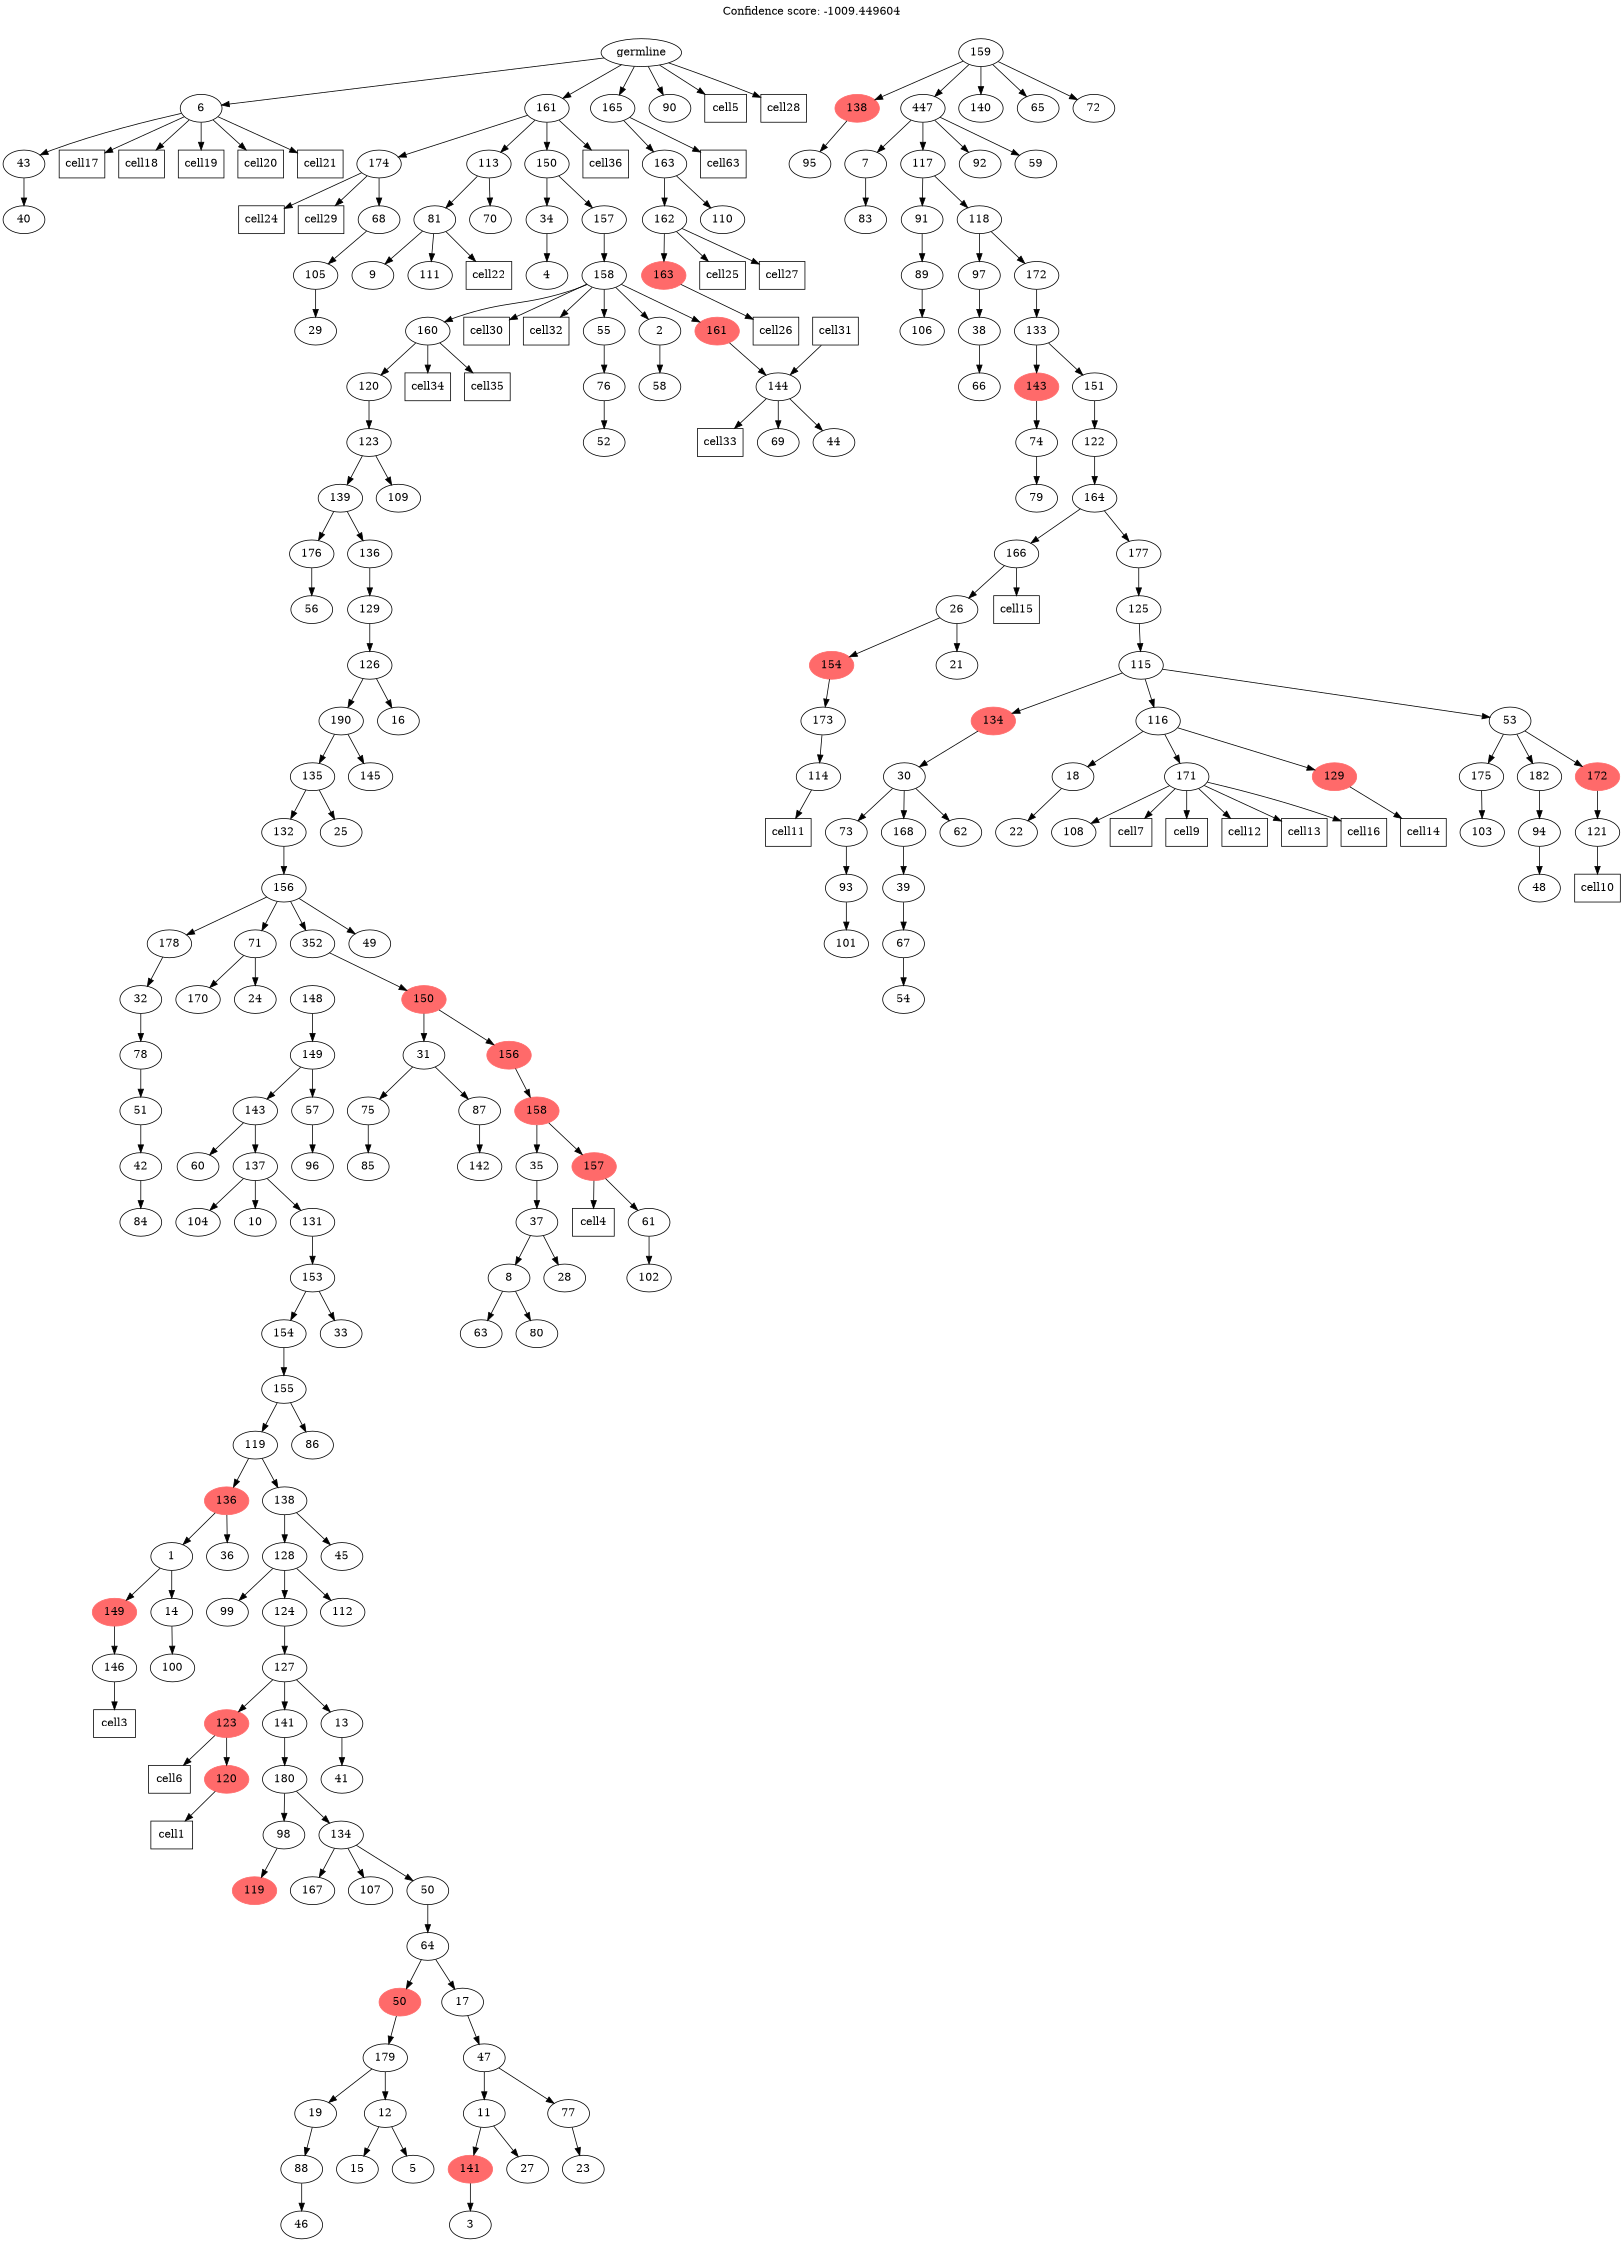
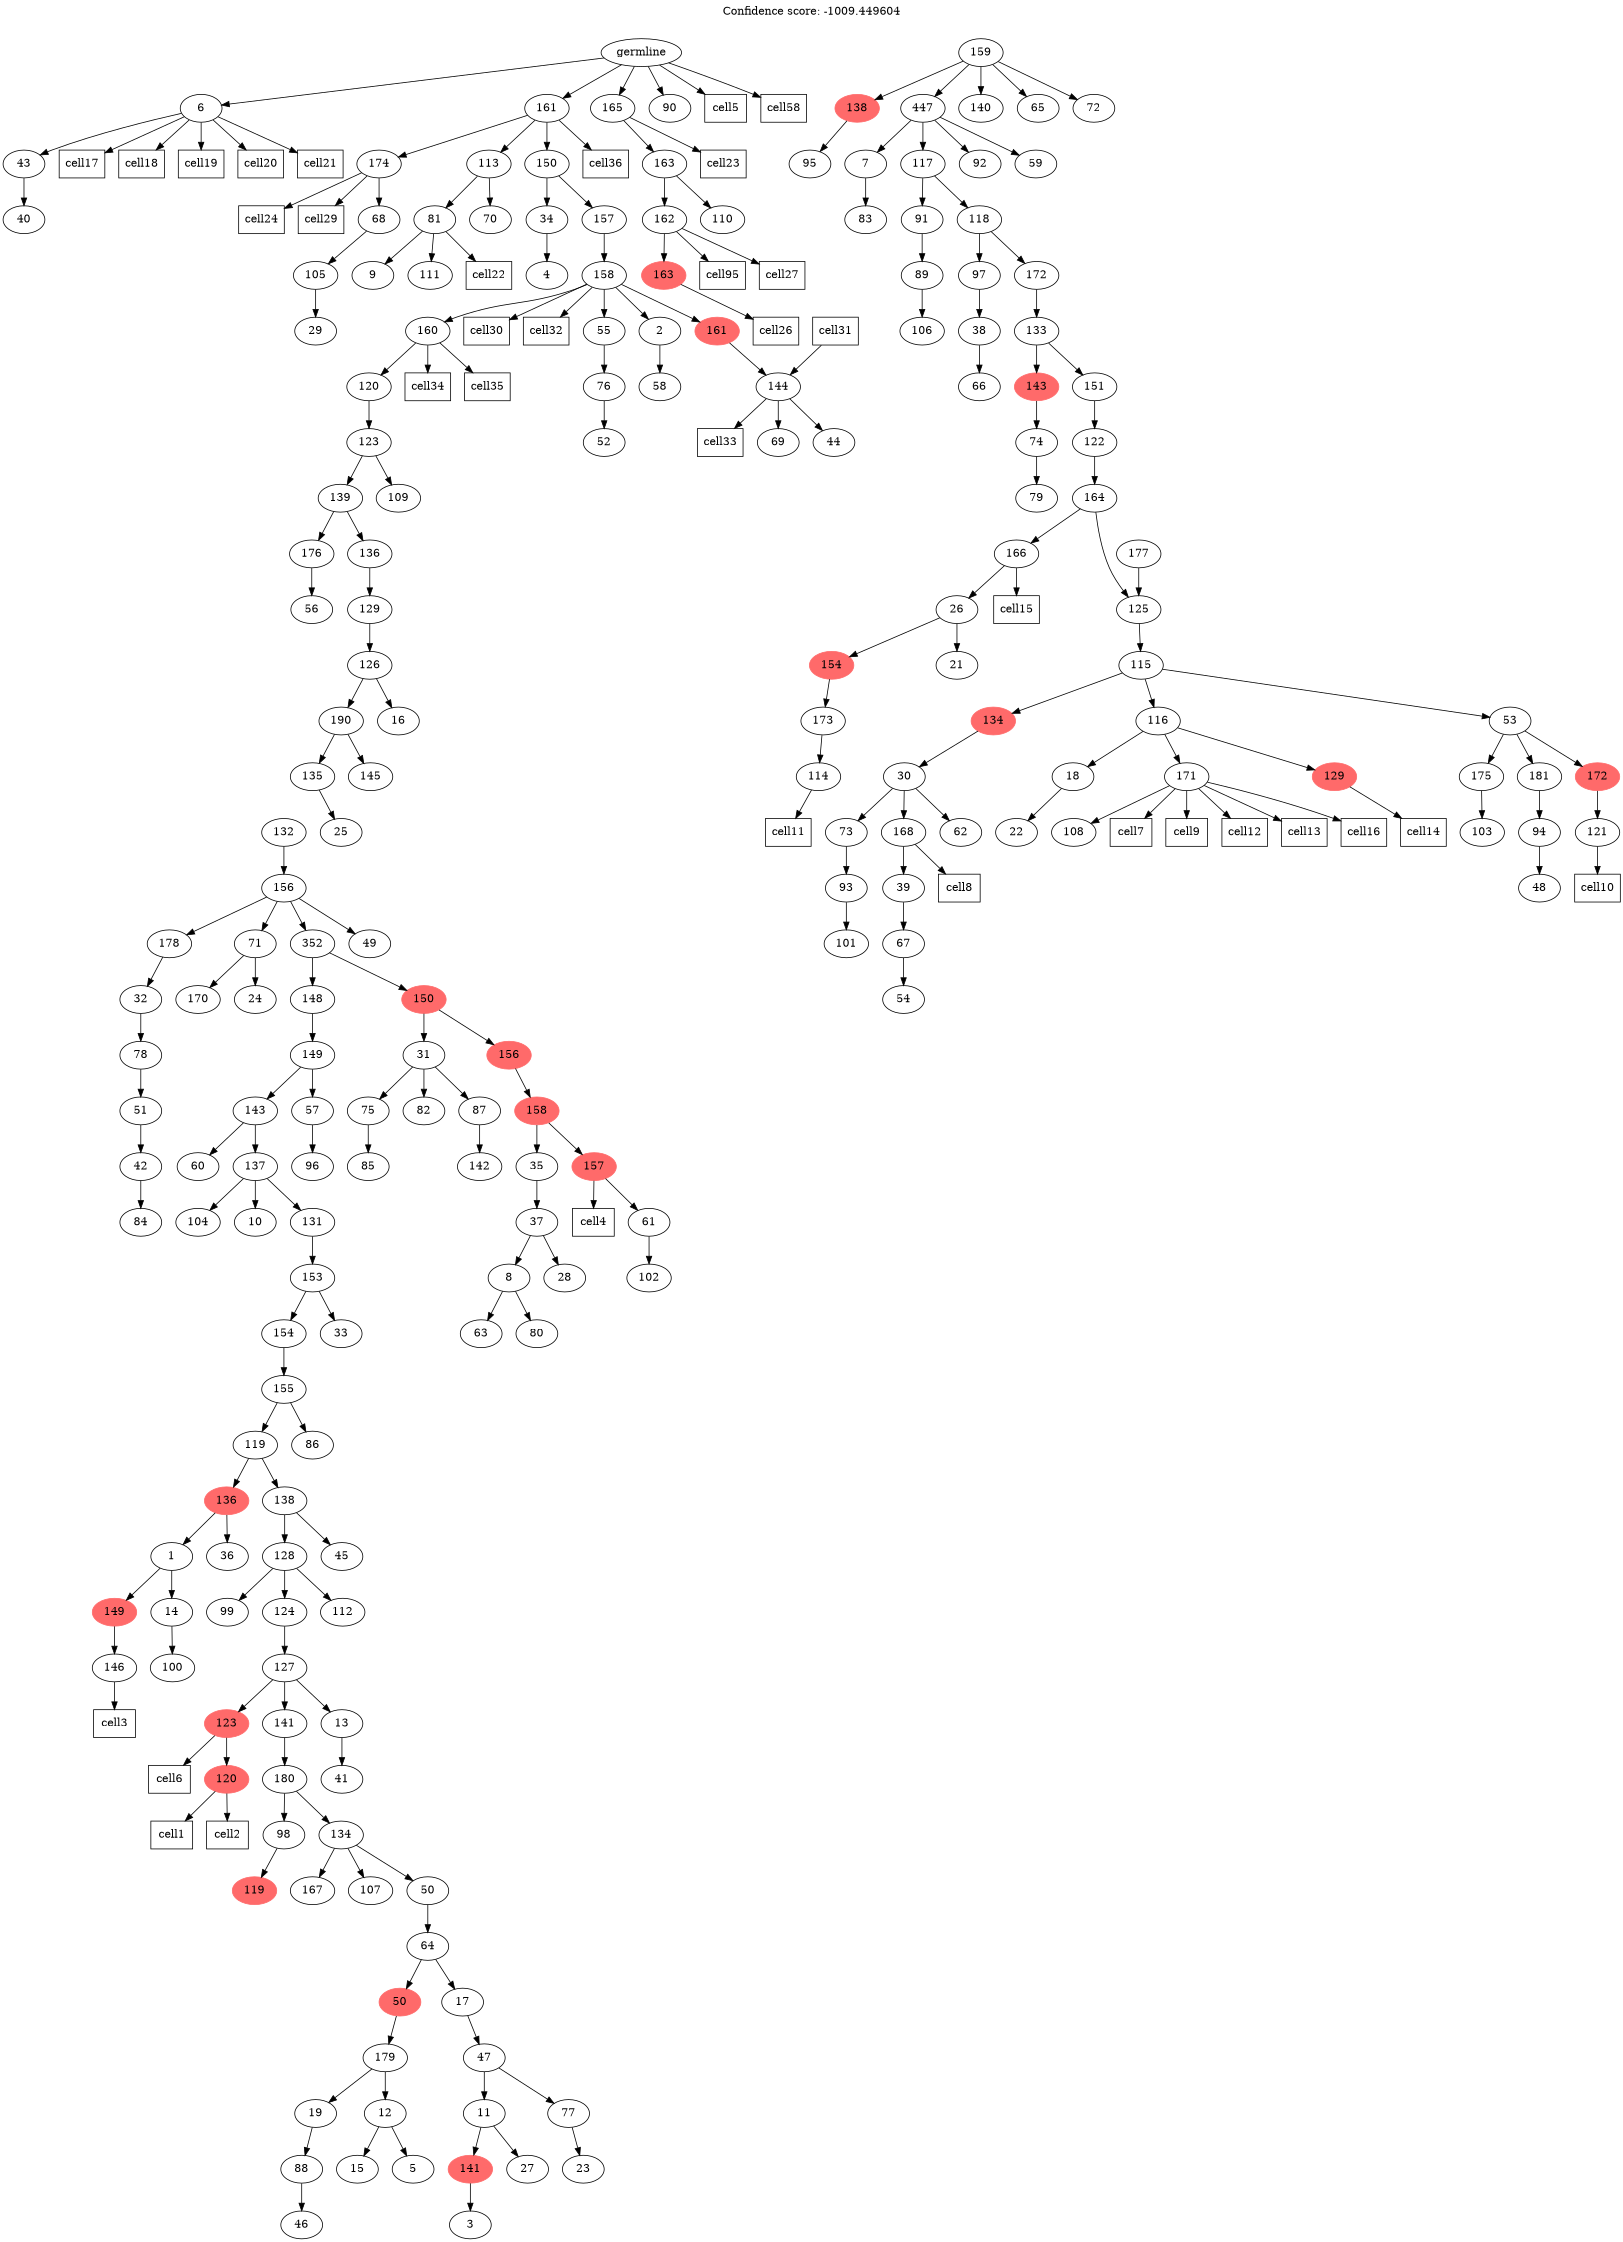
(784, 108) -> (784, 108)
(723, 164) -> (723, 164)
(723, 275) -> (723, 275)
(1114, 523) -> (1104, 554)
(1539, 777) -> (1539, 777)
(300, 801) -> none
none -> (959, 888)
none -> (313, 968)
none -> (424, 1111)
none -> (227, 1835)
